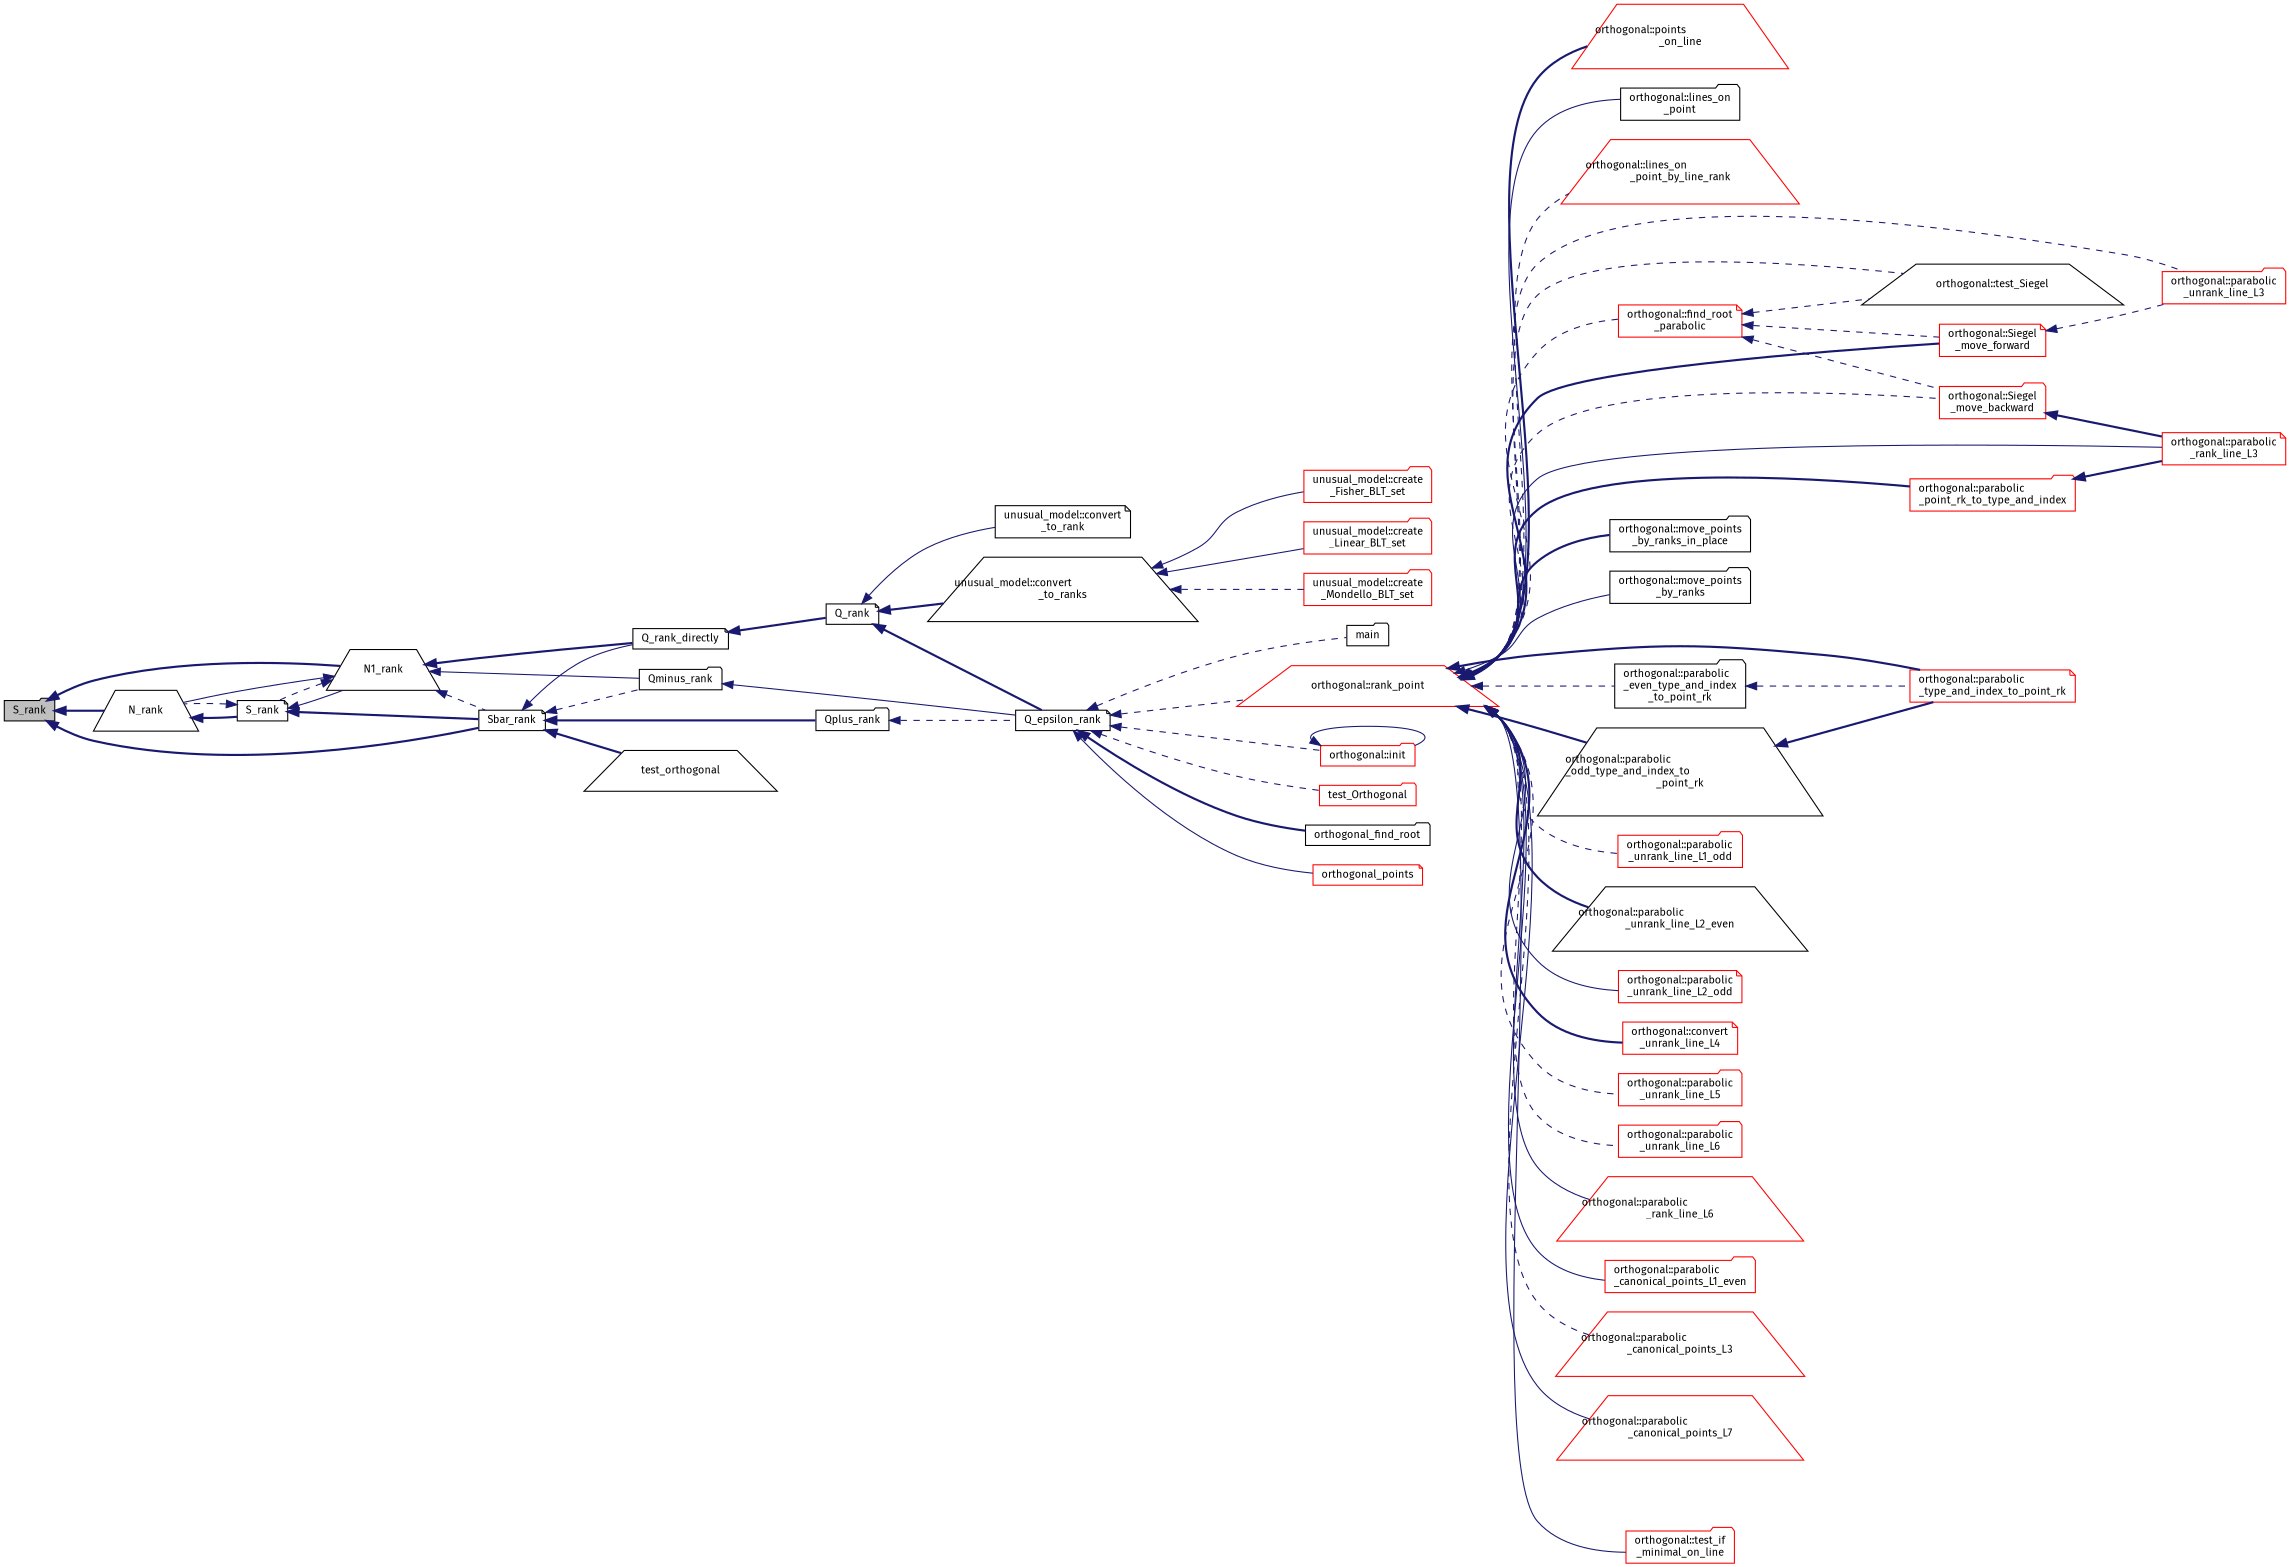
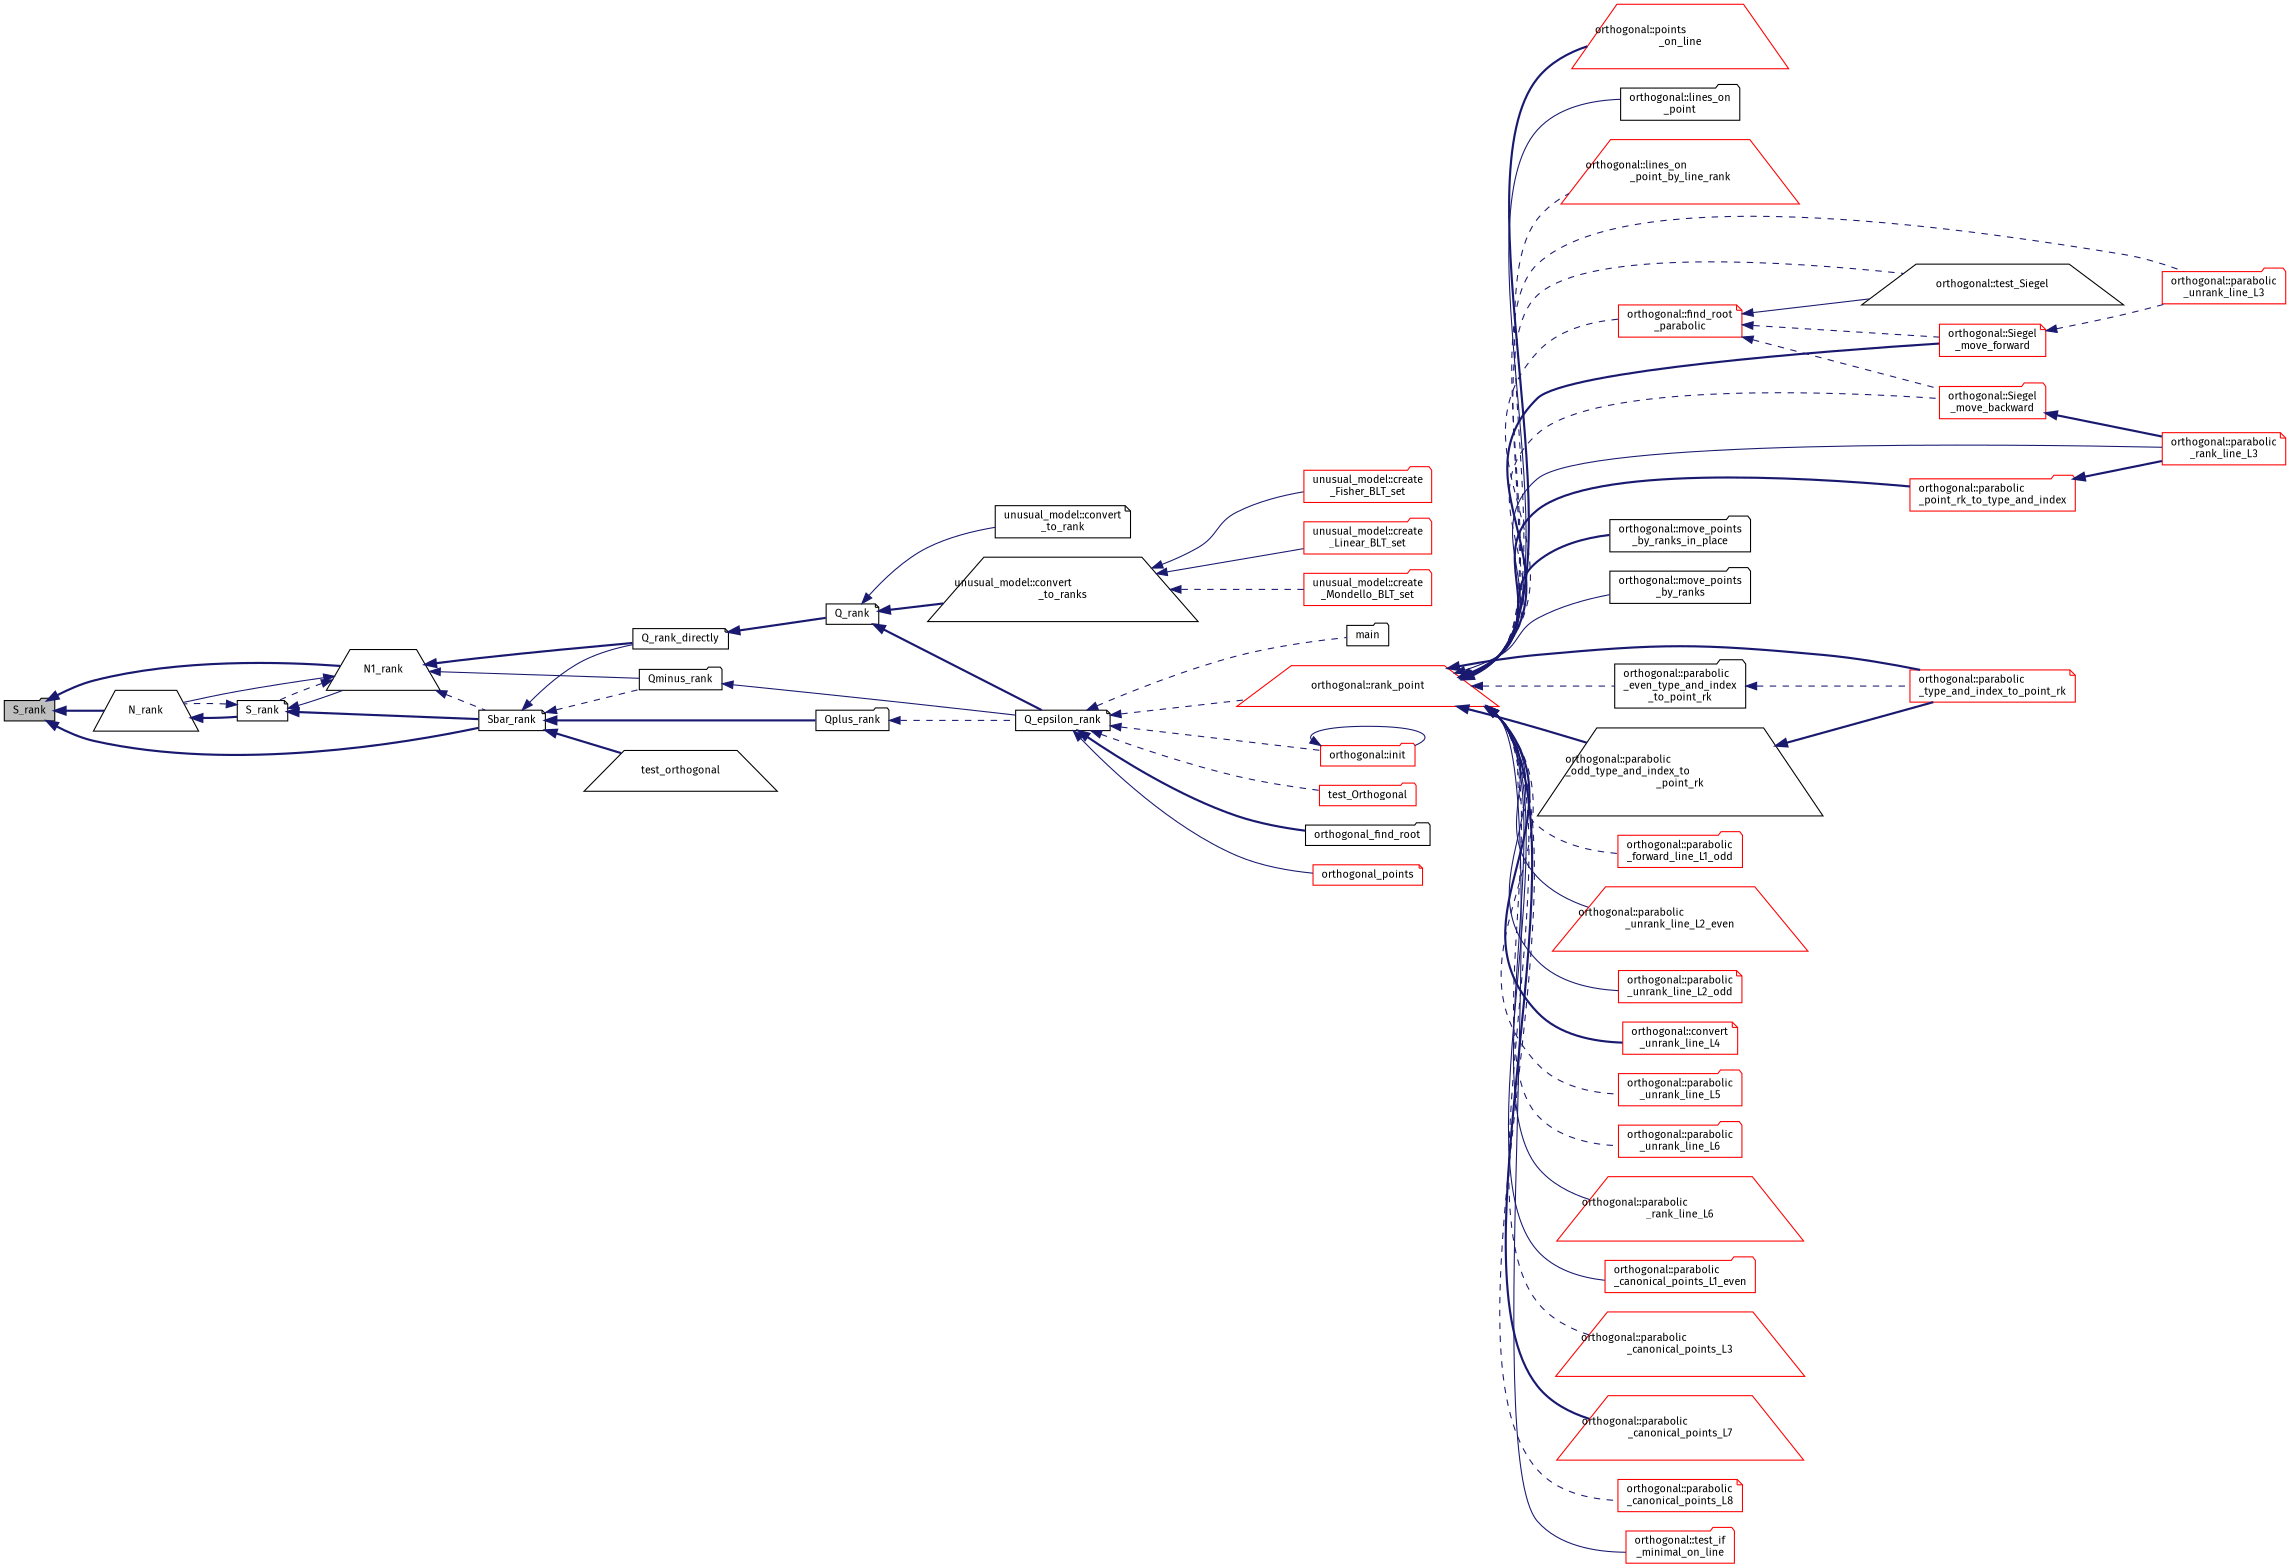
(1811, 306) -> (1811, 306)
(1680, 851) -> (1680, 851)
(1538, 878) -> (1517, 824)
(1680, 919) -> (1680, 919)
(1507, 1229) -> (1516, 1080)
none -> (1680, 1496)
